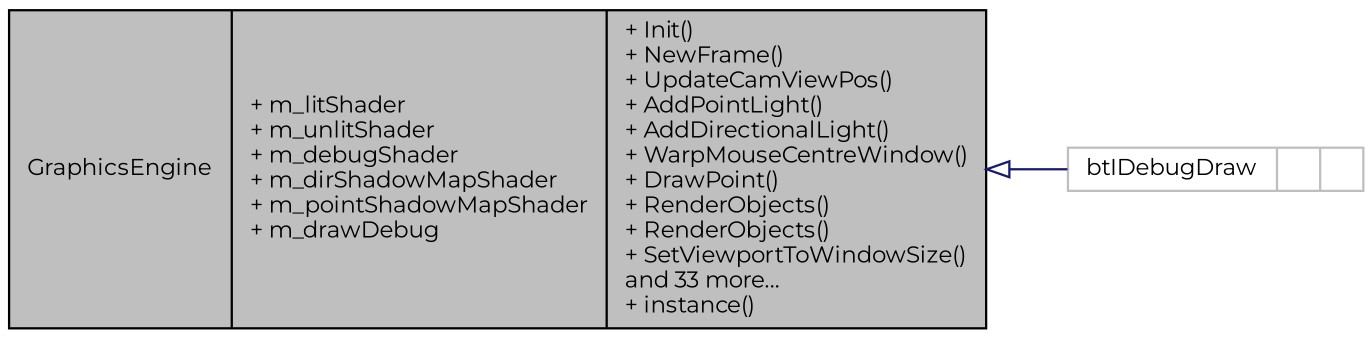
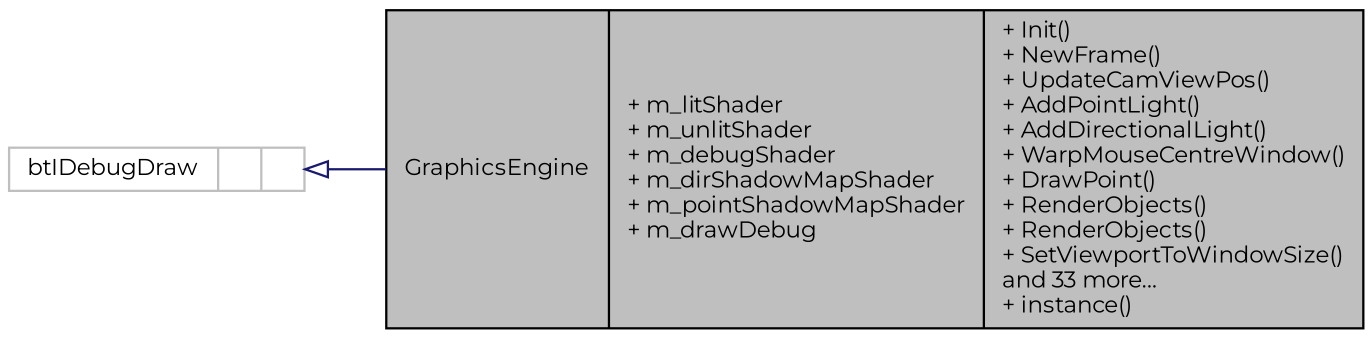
(1039, 169) -> (357, 169)
